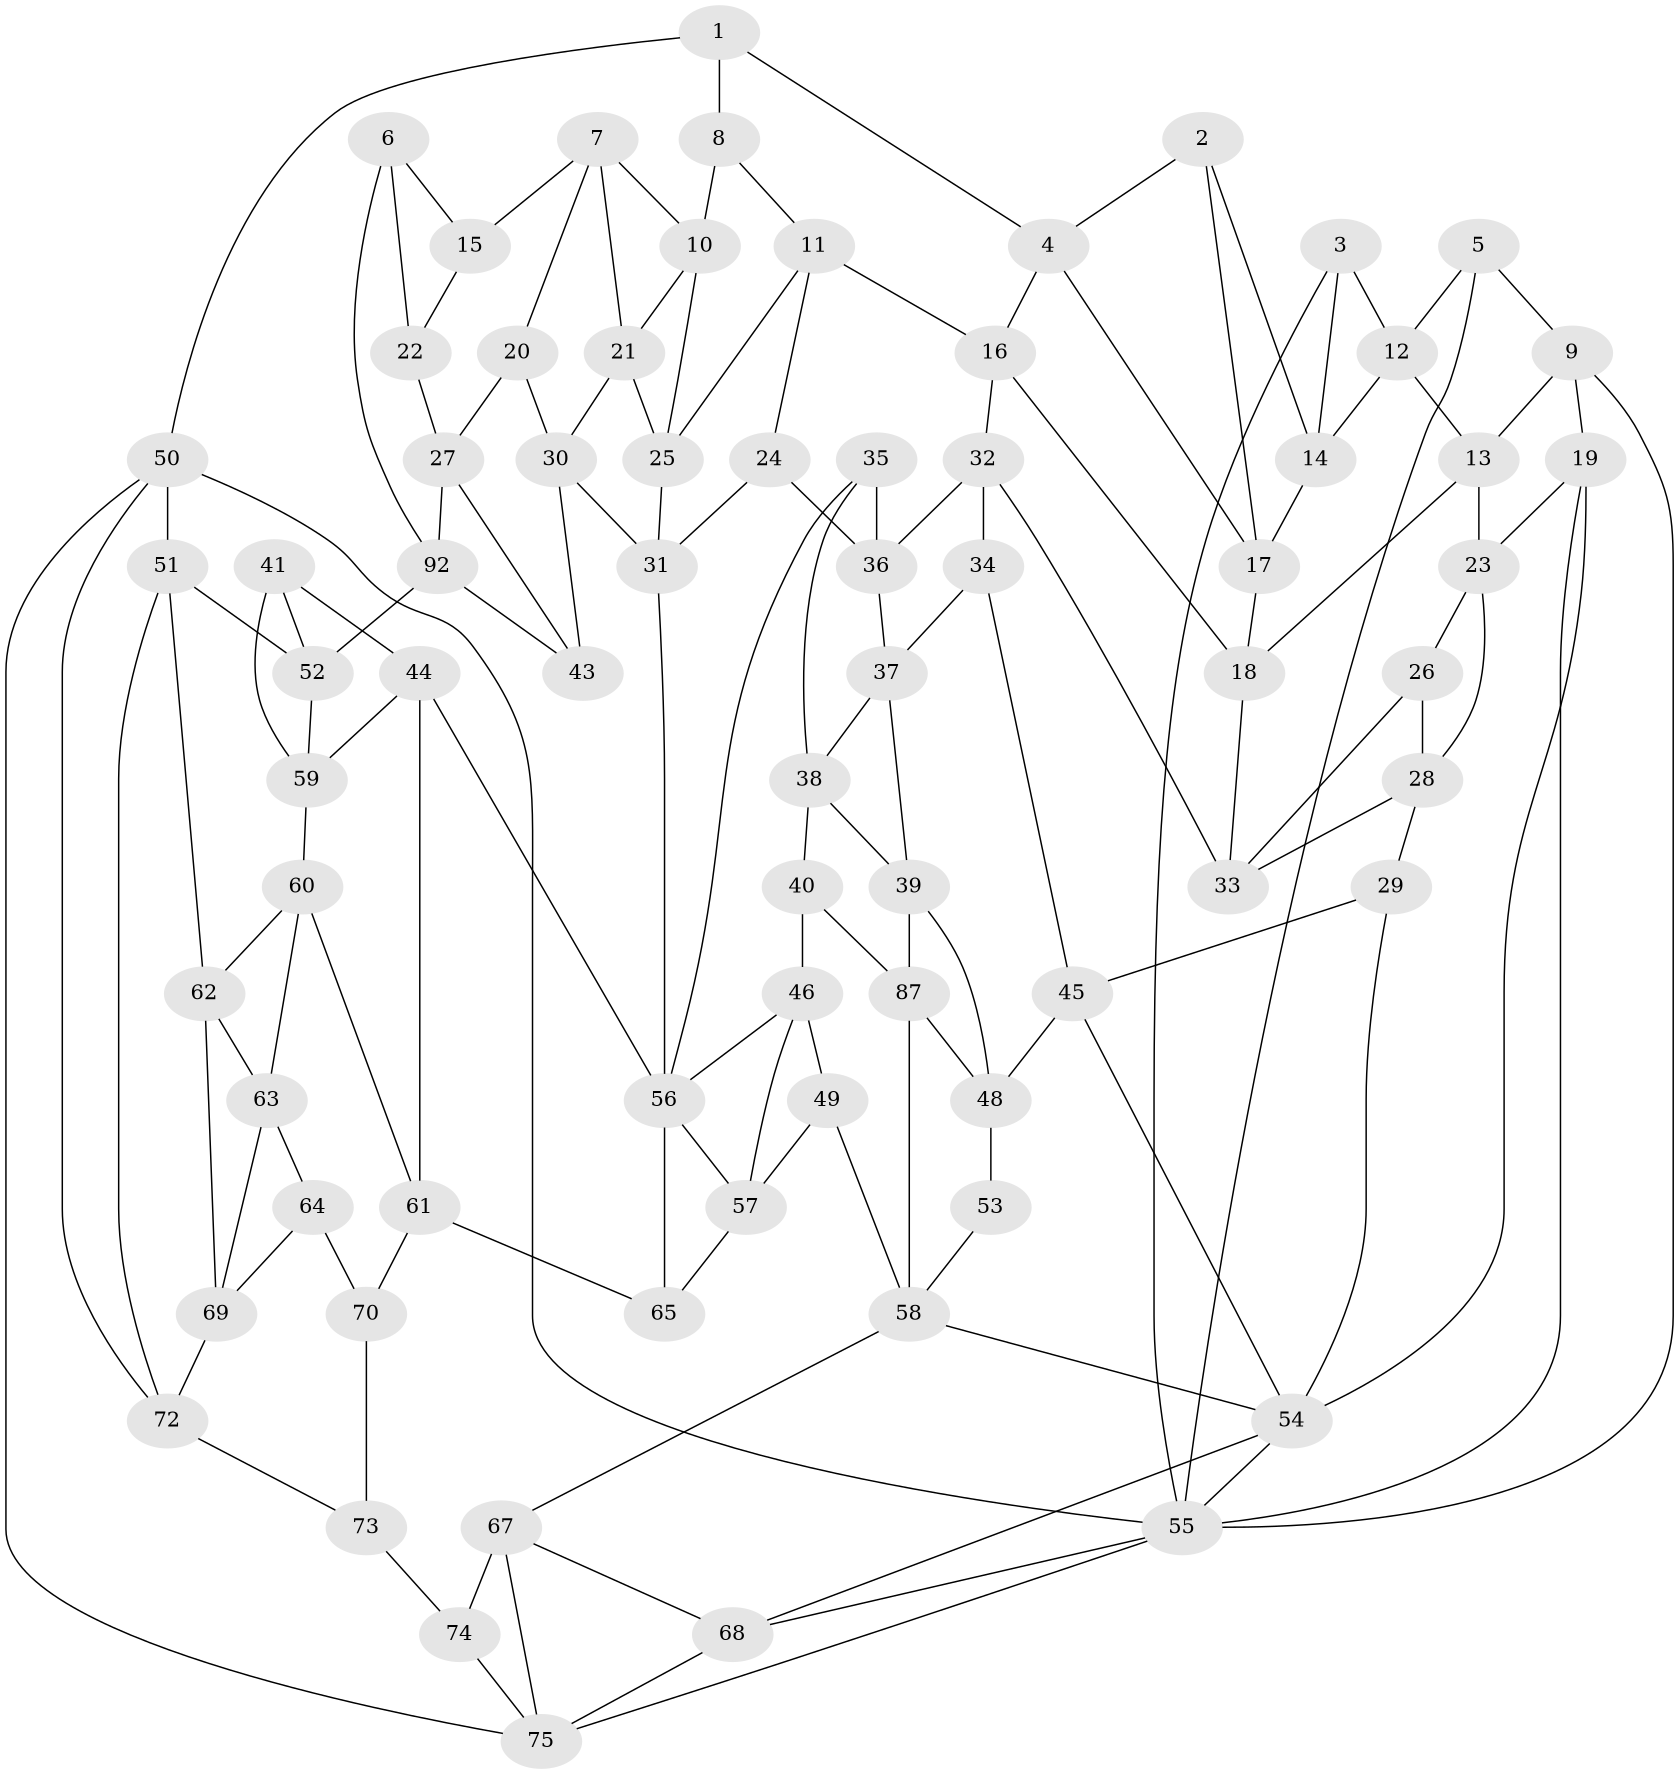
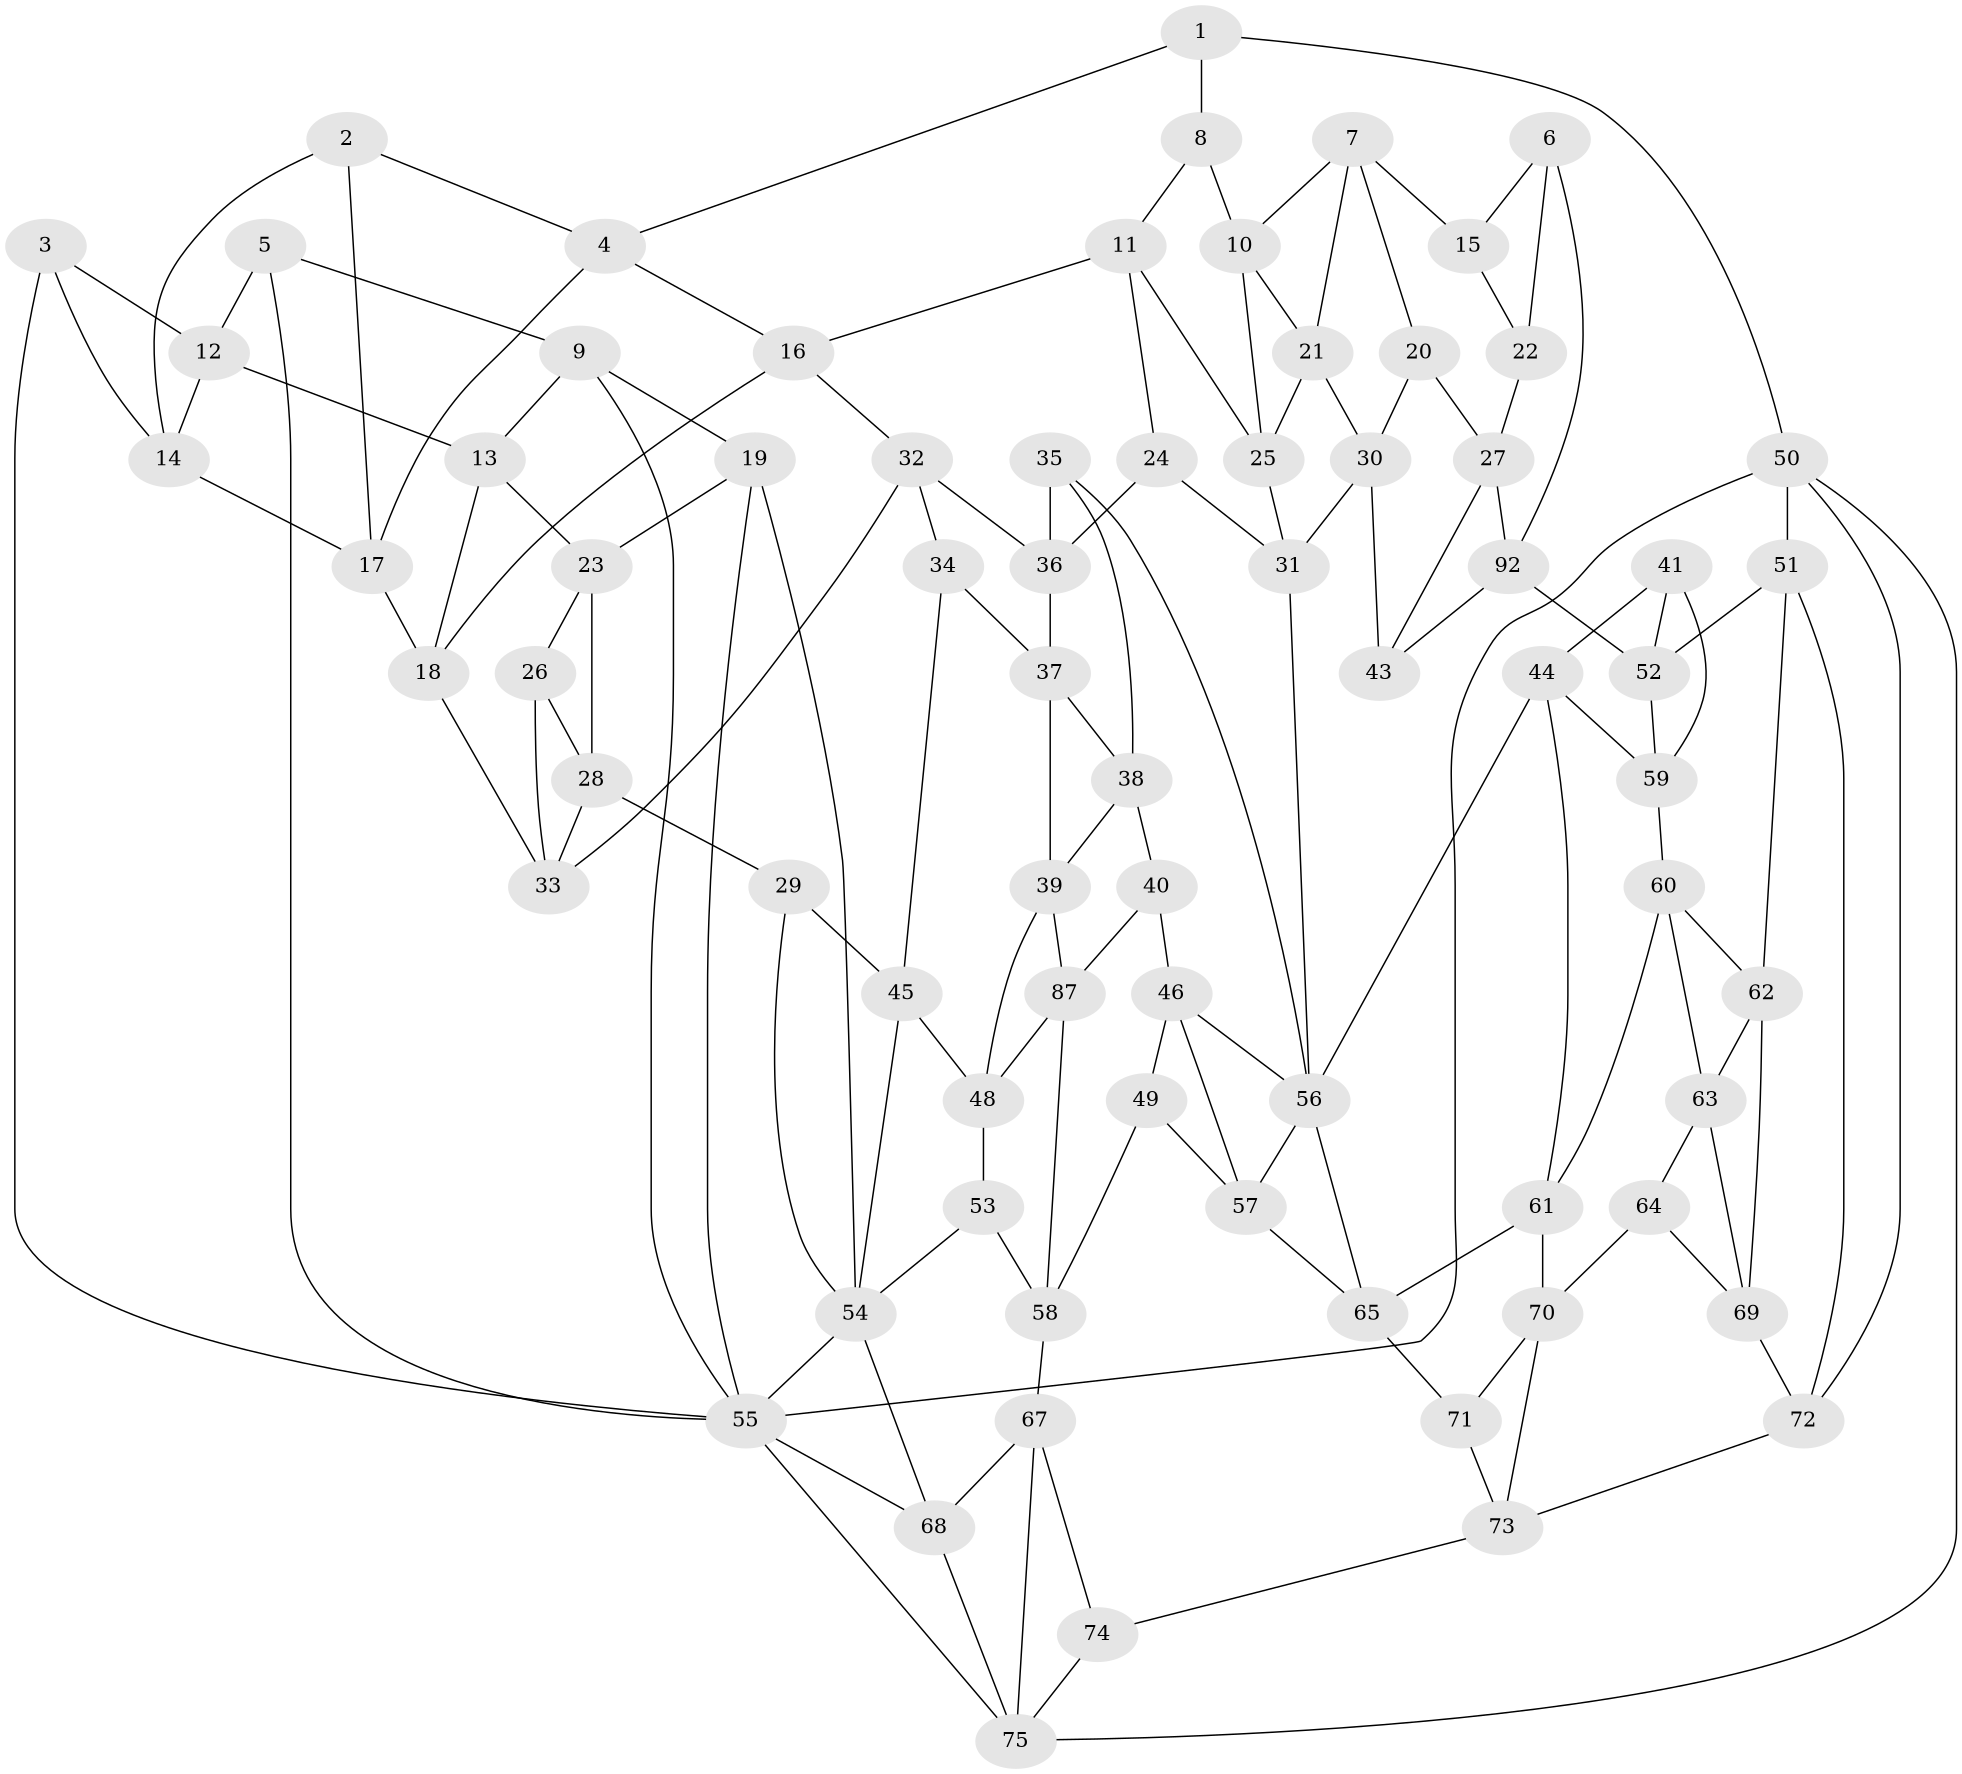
(1101, 1368) -> (920, 1261)
none -> (1461, 1421)
